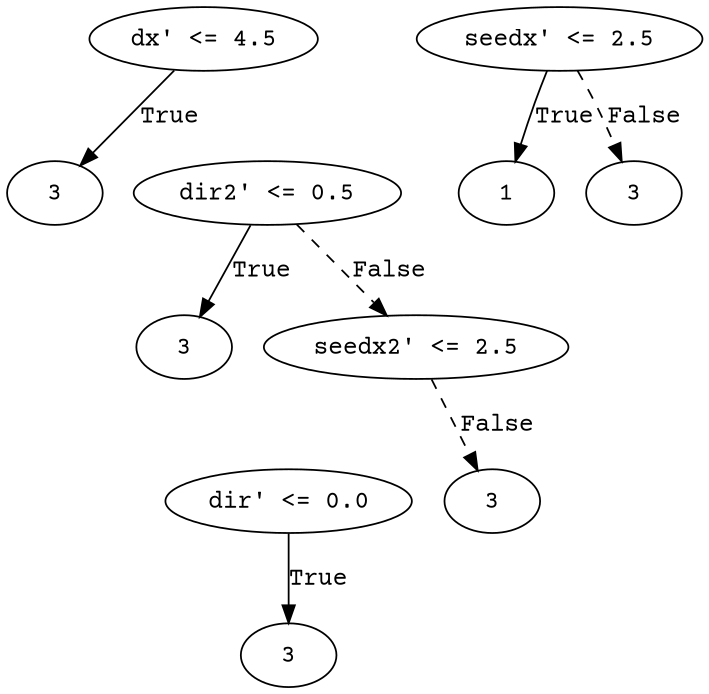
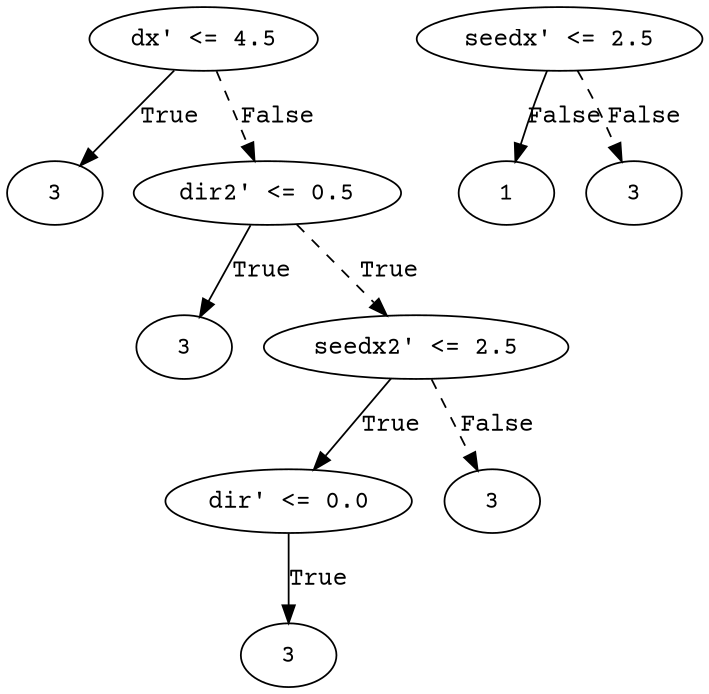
none -> (232, 108)
(565, 116) -> (565, 116)
(390, 270) -> (390, 270)
none -> (358, 417)
